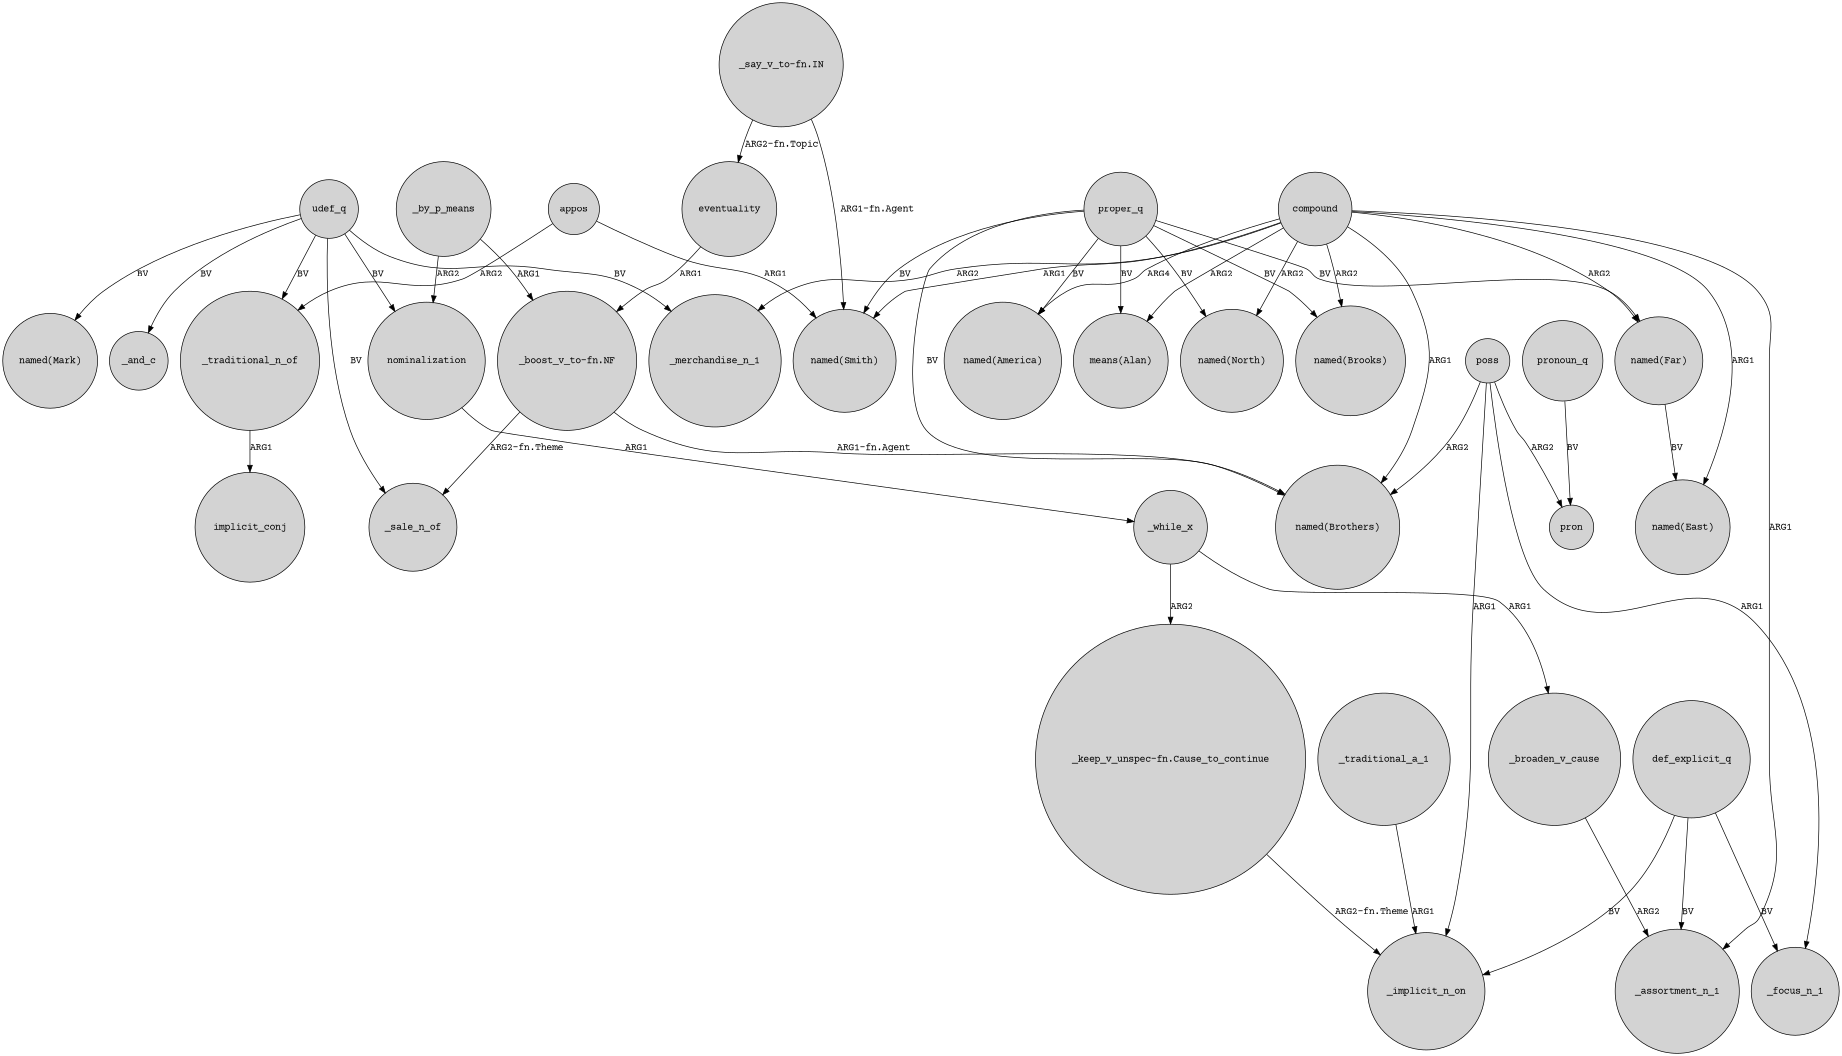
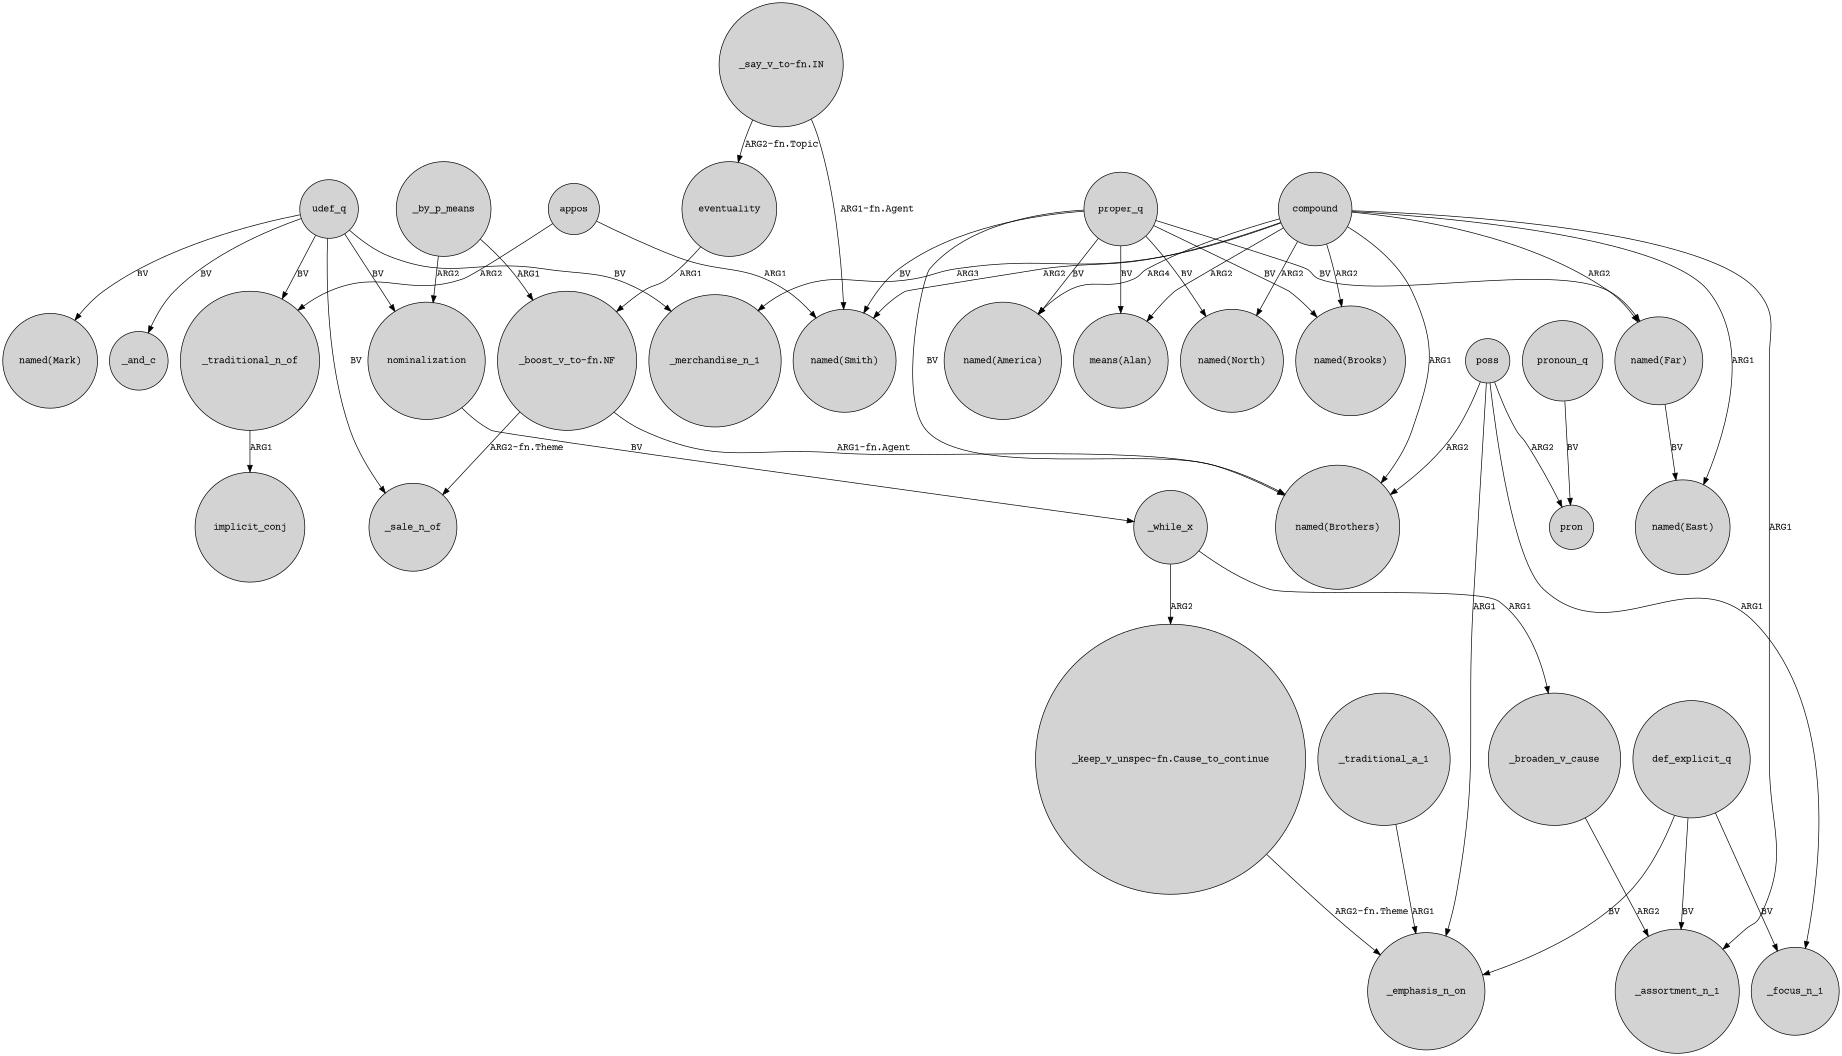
(968, 274) -> (968, 274)
(1055, 274) -> (1055, 274)
(637, 448) -> (637, 448)
(1426, 991) -> (1426, 991)
